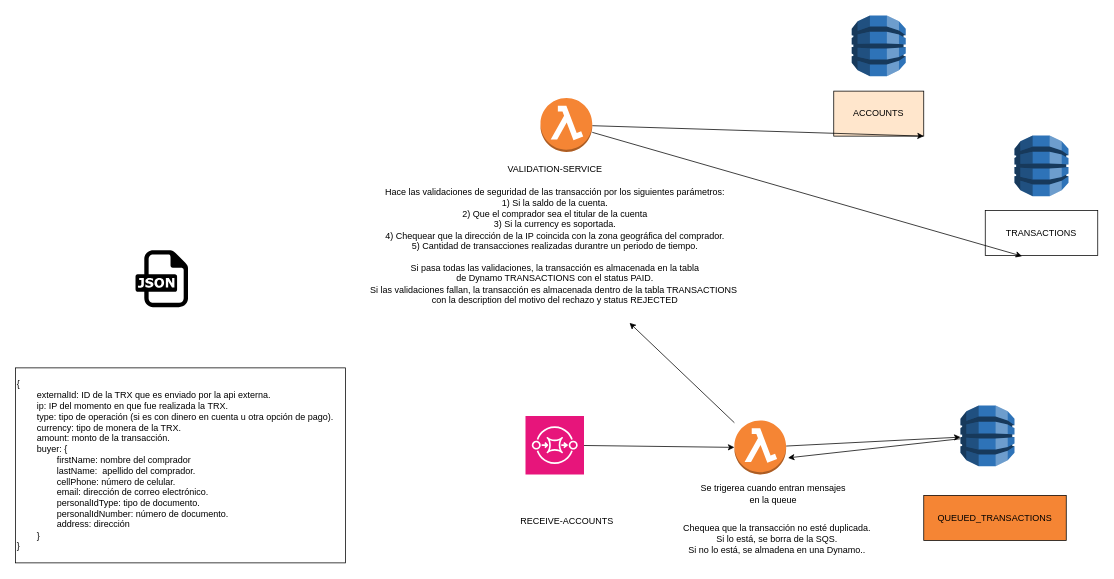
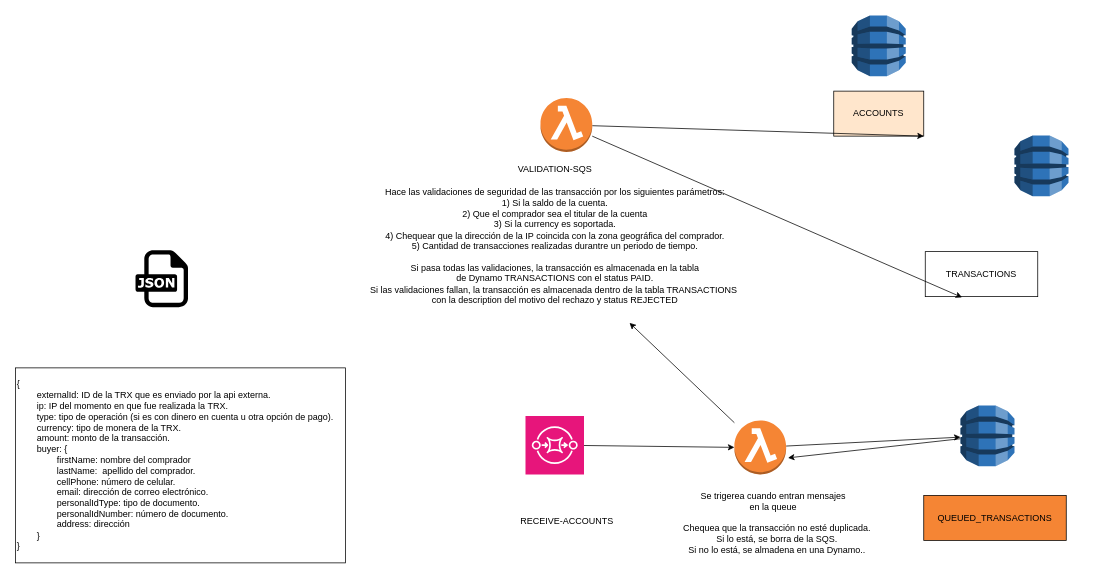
(555, 169) -> (555, 169)
(1041, 233) -> (981, 274)
(773, 494) -> (773, 501)
